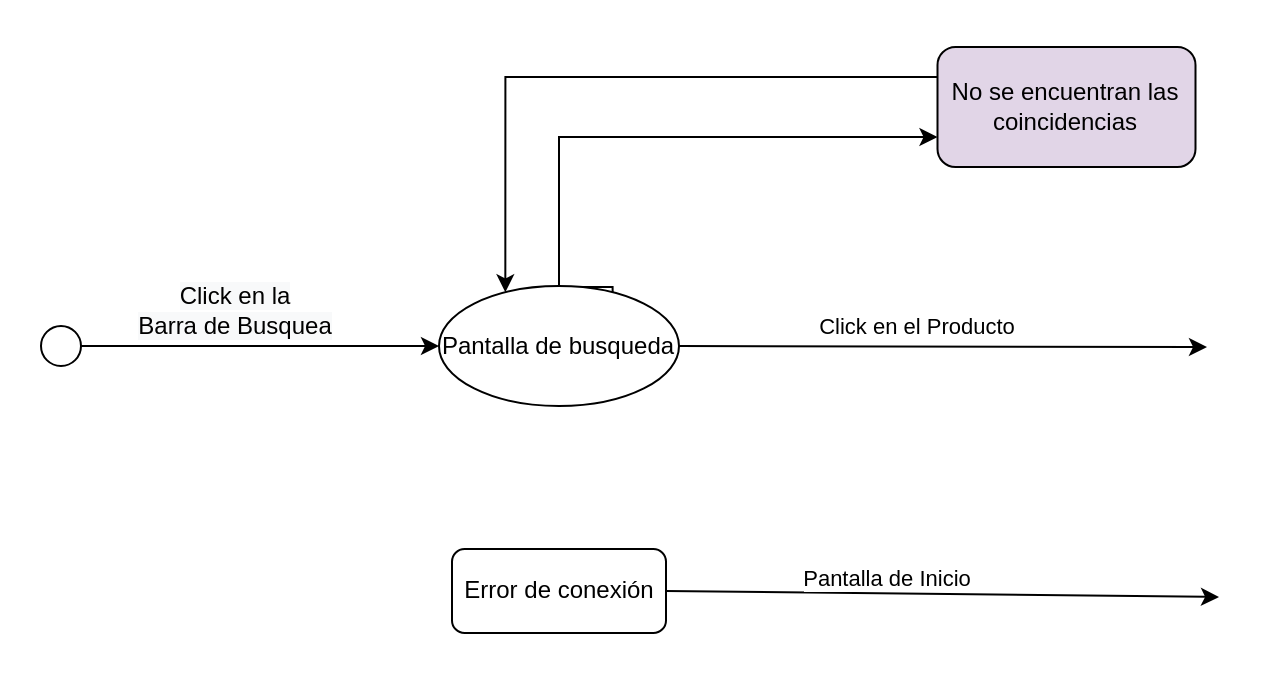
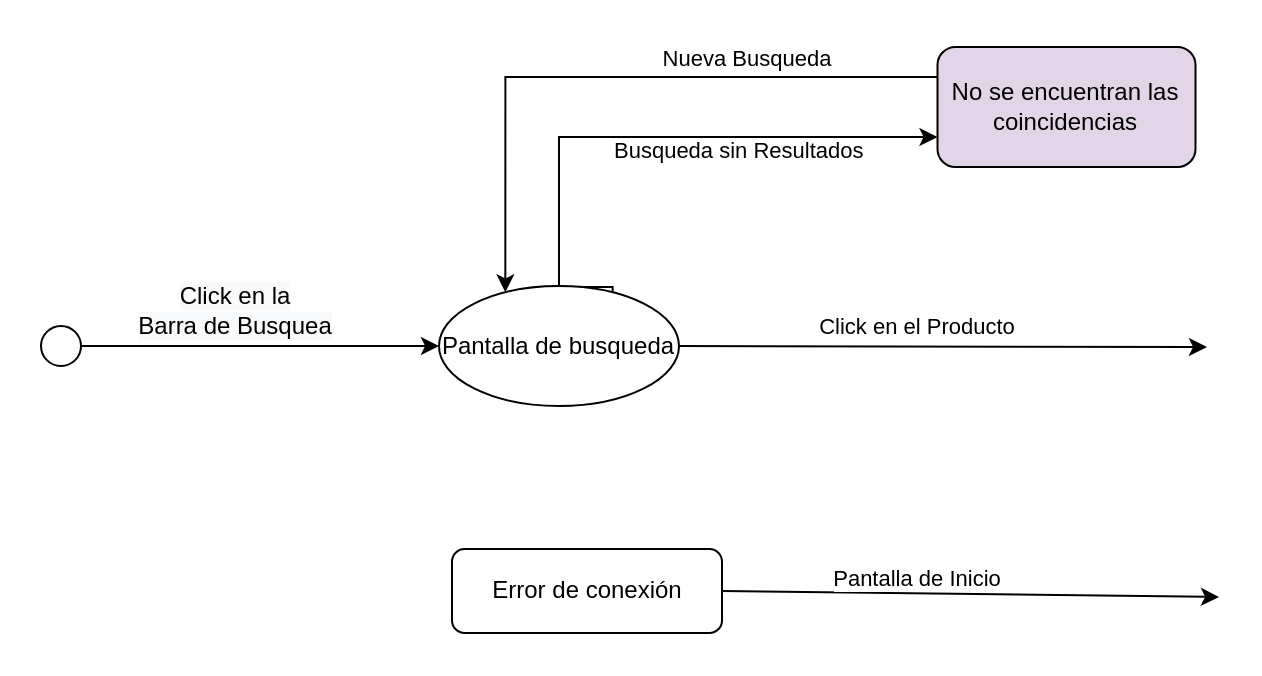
none -> (747, 59)
none -> (756, 151)
(559, 591) -> (587, 591)
